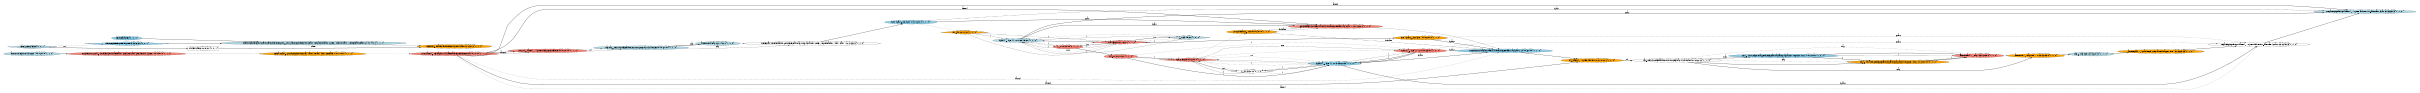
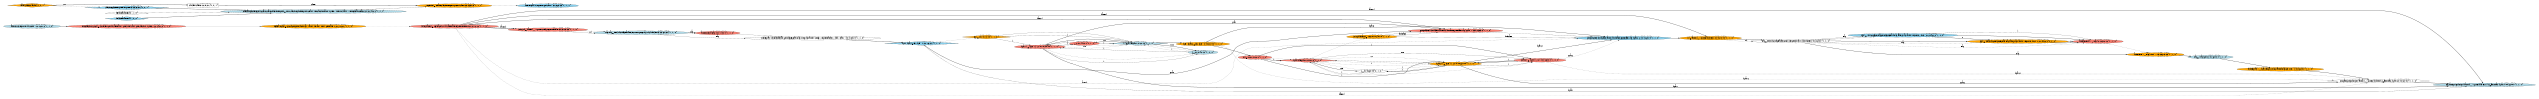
none -> (548, 6)
none -> (127, 13)
(911, 22) -> (922, 43)
(127, 38) -> (127, 19)
(1189, 38) -> (1203, 52)
(1018, 41) -> (1040, 47)
(1121, 42) -> (1138, 43)
(718, 43) -> (718, 33)
(1270, 43) -> (1395, 46)
(32, 47) -> (32, 5)
(1094, 52) -> (1232, 50)
(1335, 64) -> (1456, 64)
(1252, 71) -> (1372, 71)
